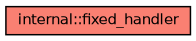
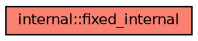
(98, 21) -> (99, 21)
